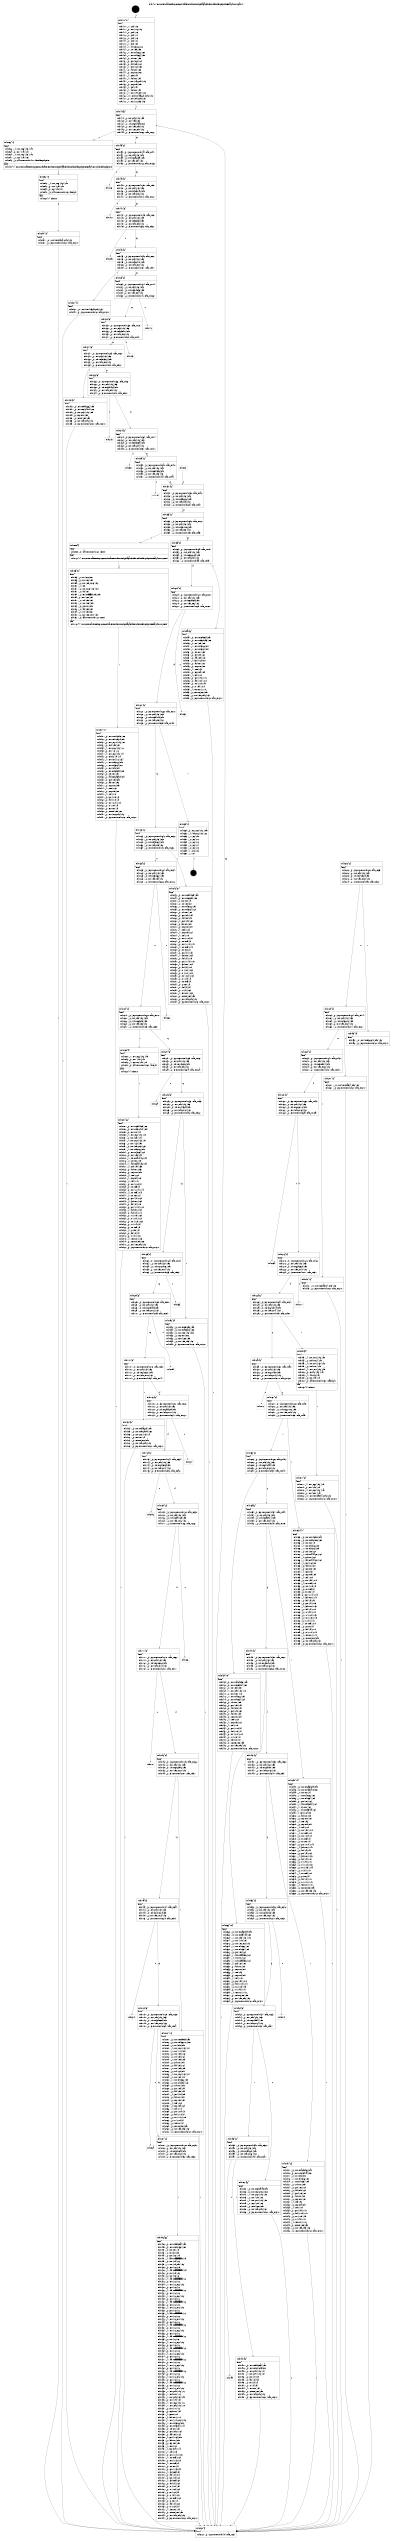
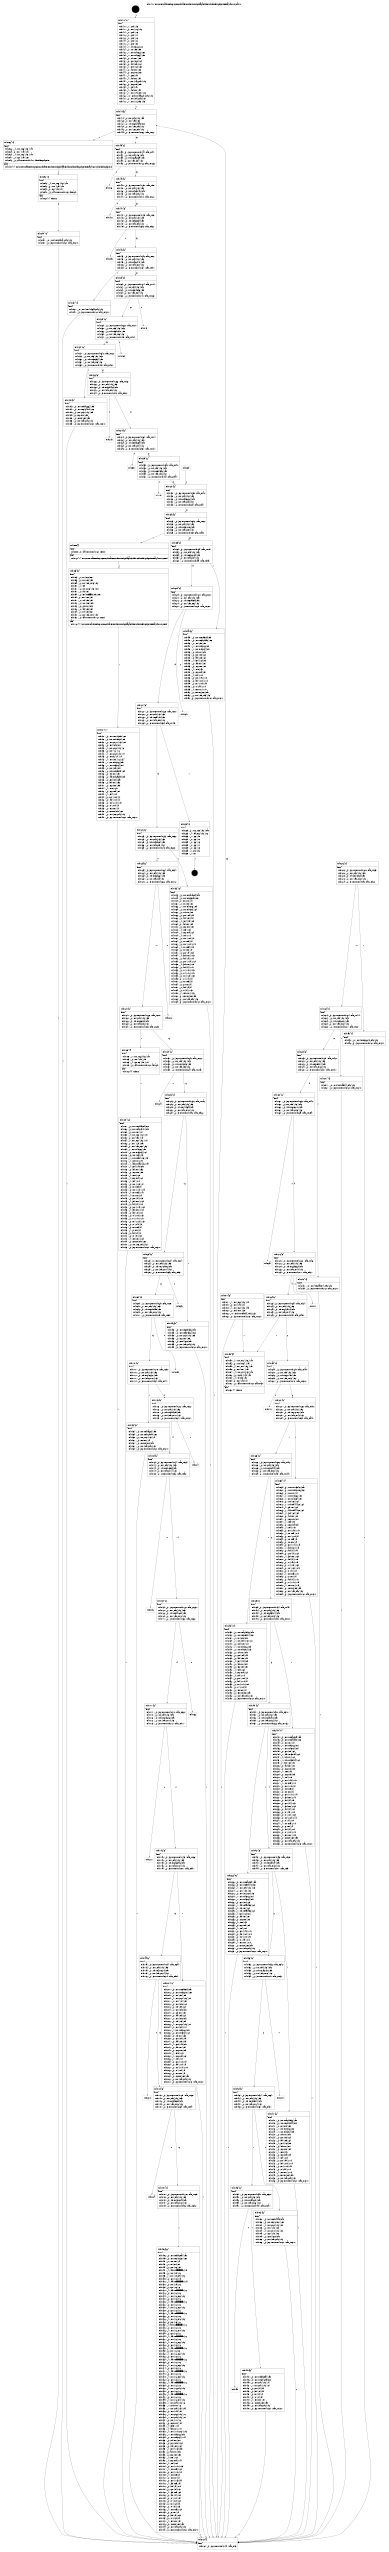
(317, 1432) -> (243, 1335)
